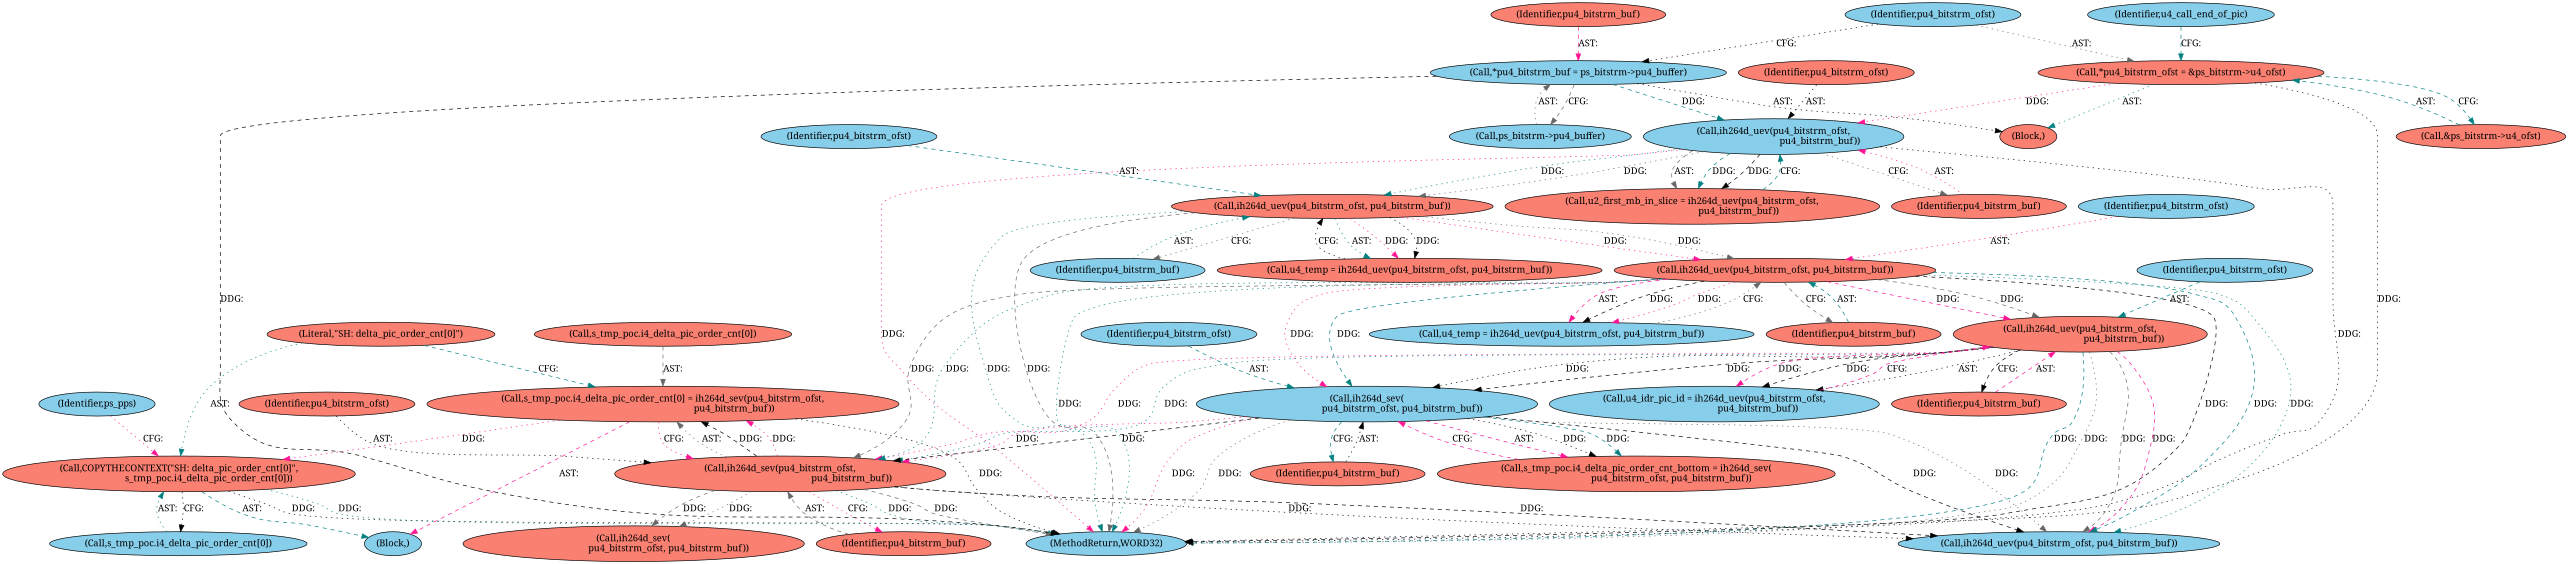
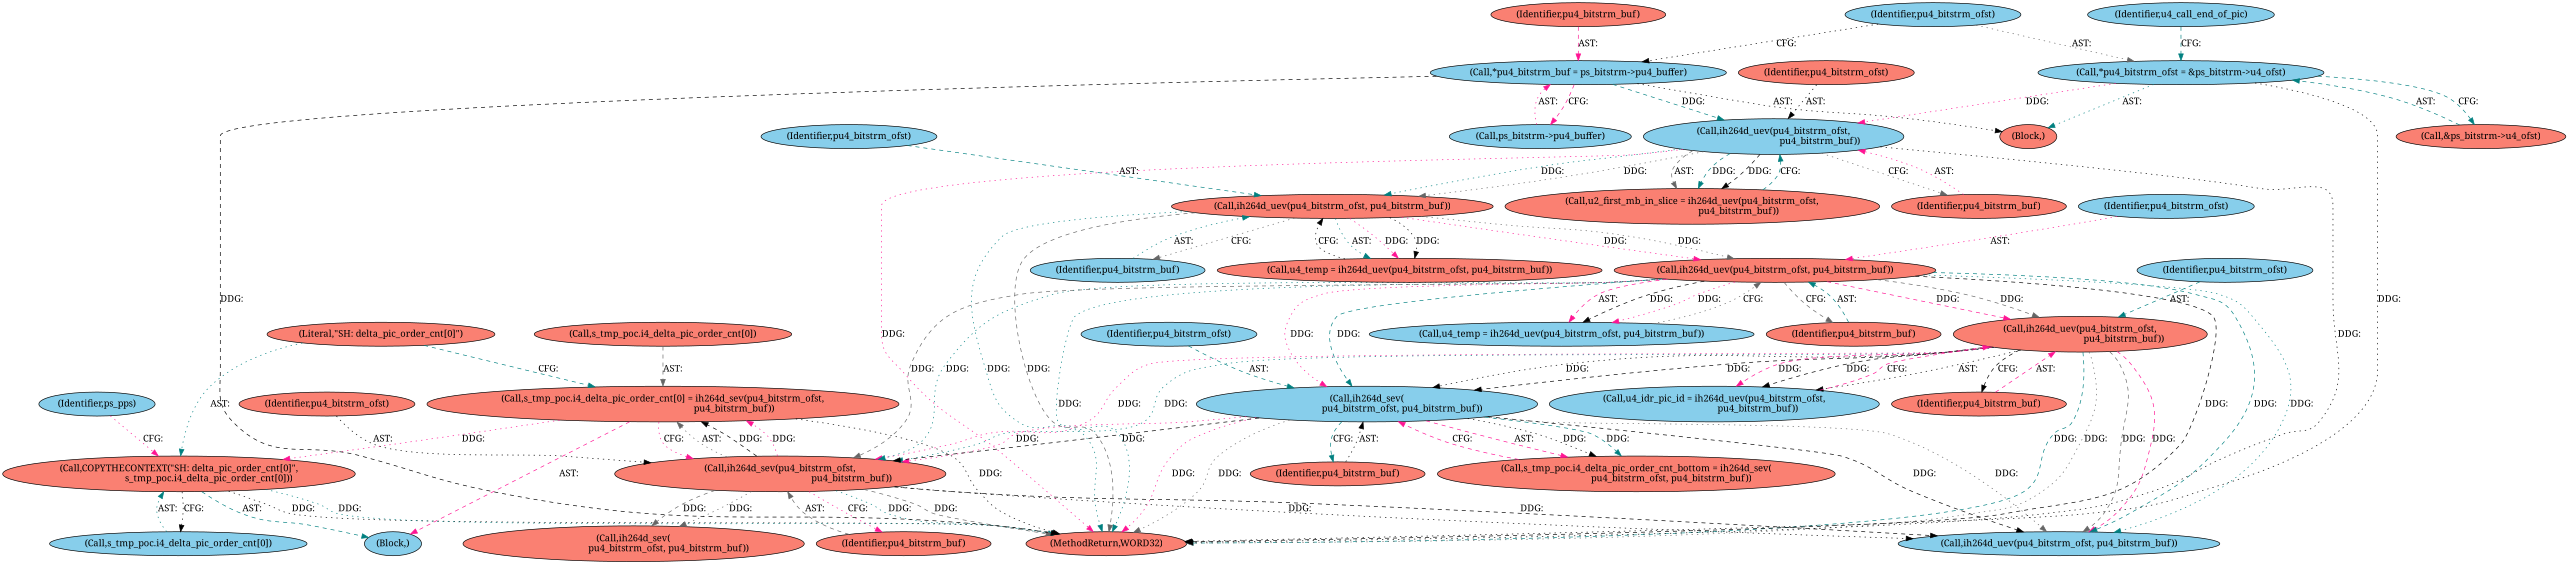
(2181, 73) -> (2181, 73)
(1566, 103) -> (1566, 103)
(1535, 105) -> (1535, 105)
(1106, 544) -> (1106, 544)
